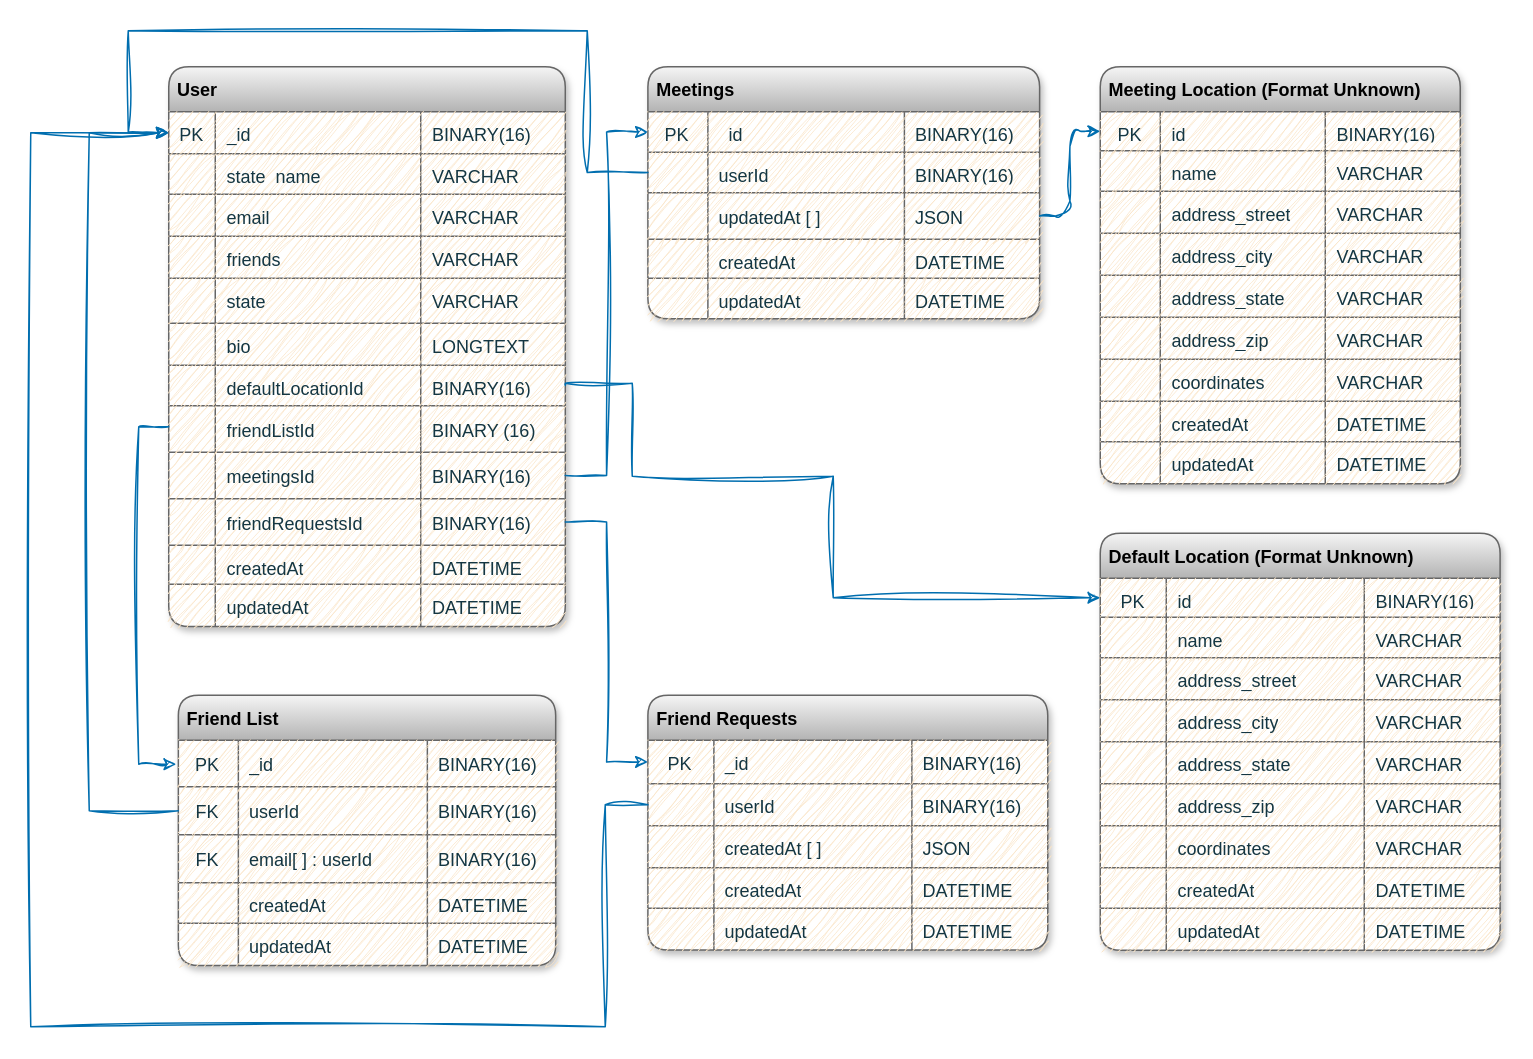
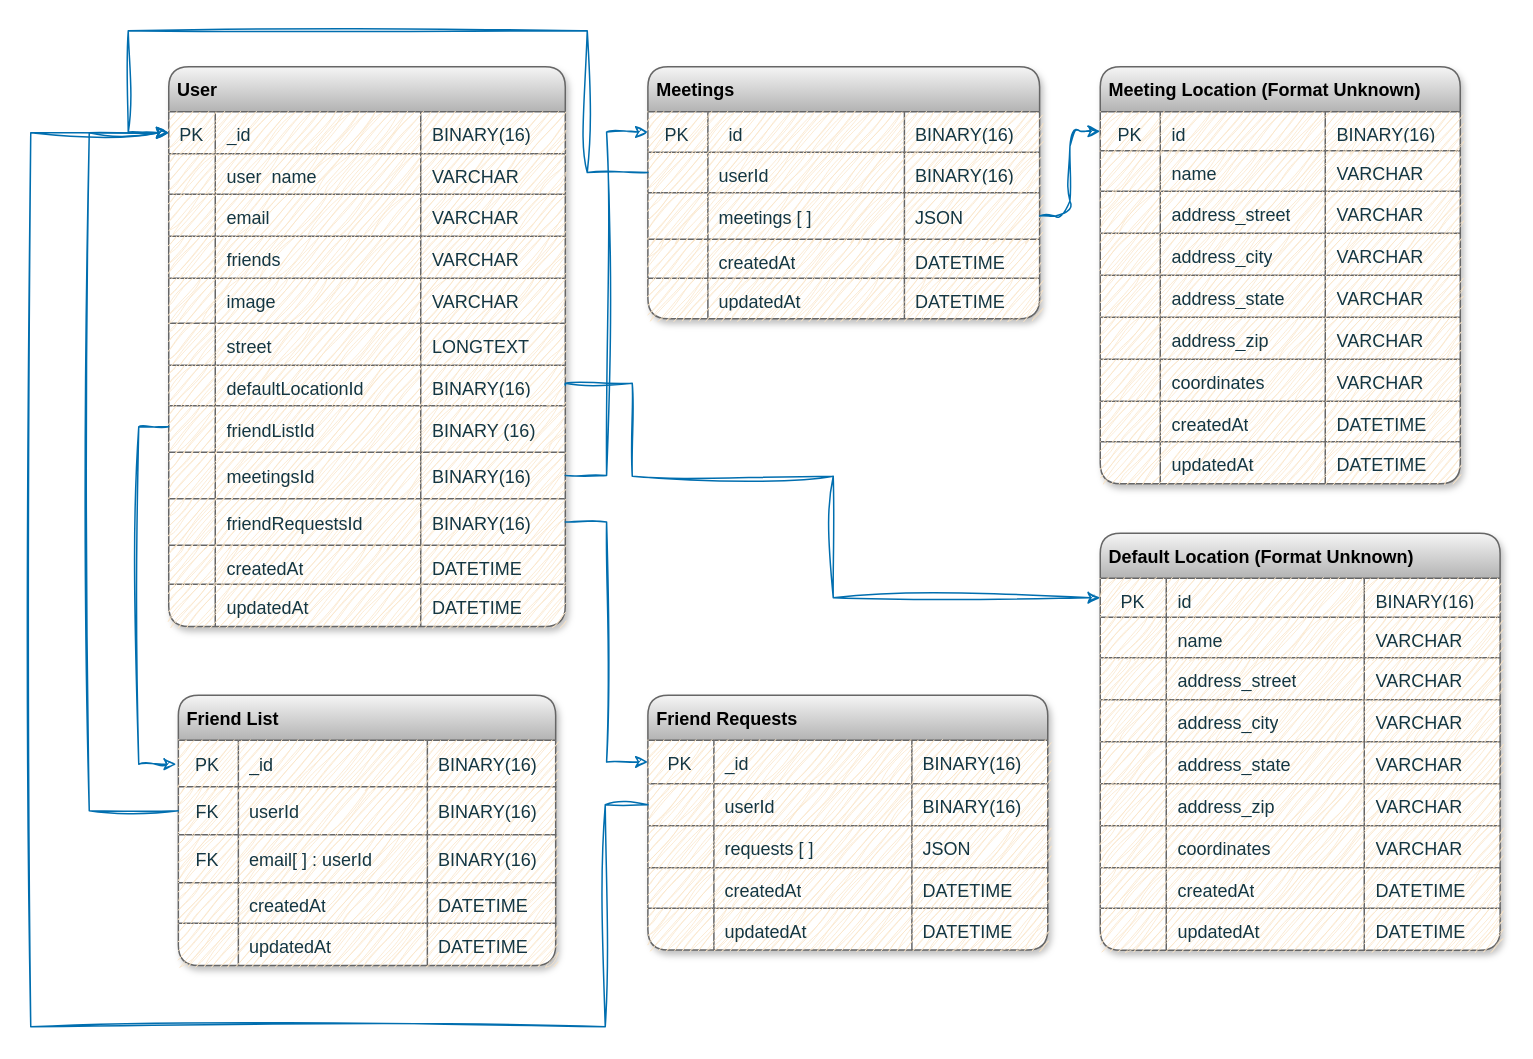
(278, 176) -> (273, 176)
(780, 218) -> (773, 218)
(252, 302) -> (250, 302)
(240, 346) -> (257, 346)
(786, 848) -> (781, 848)
